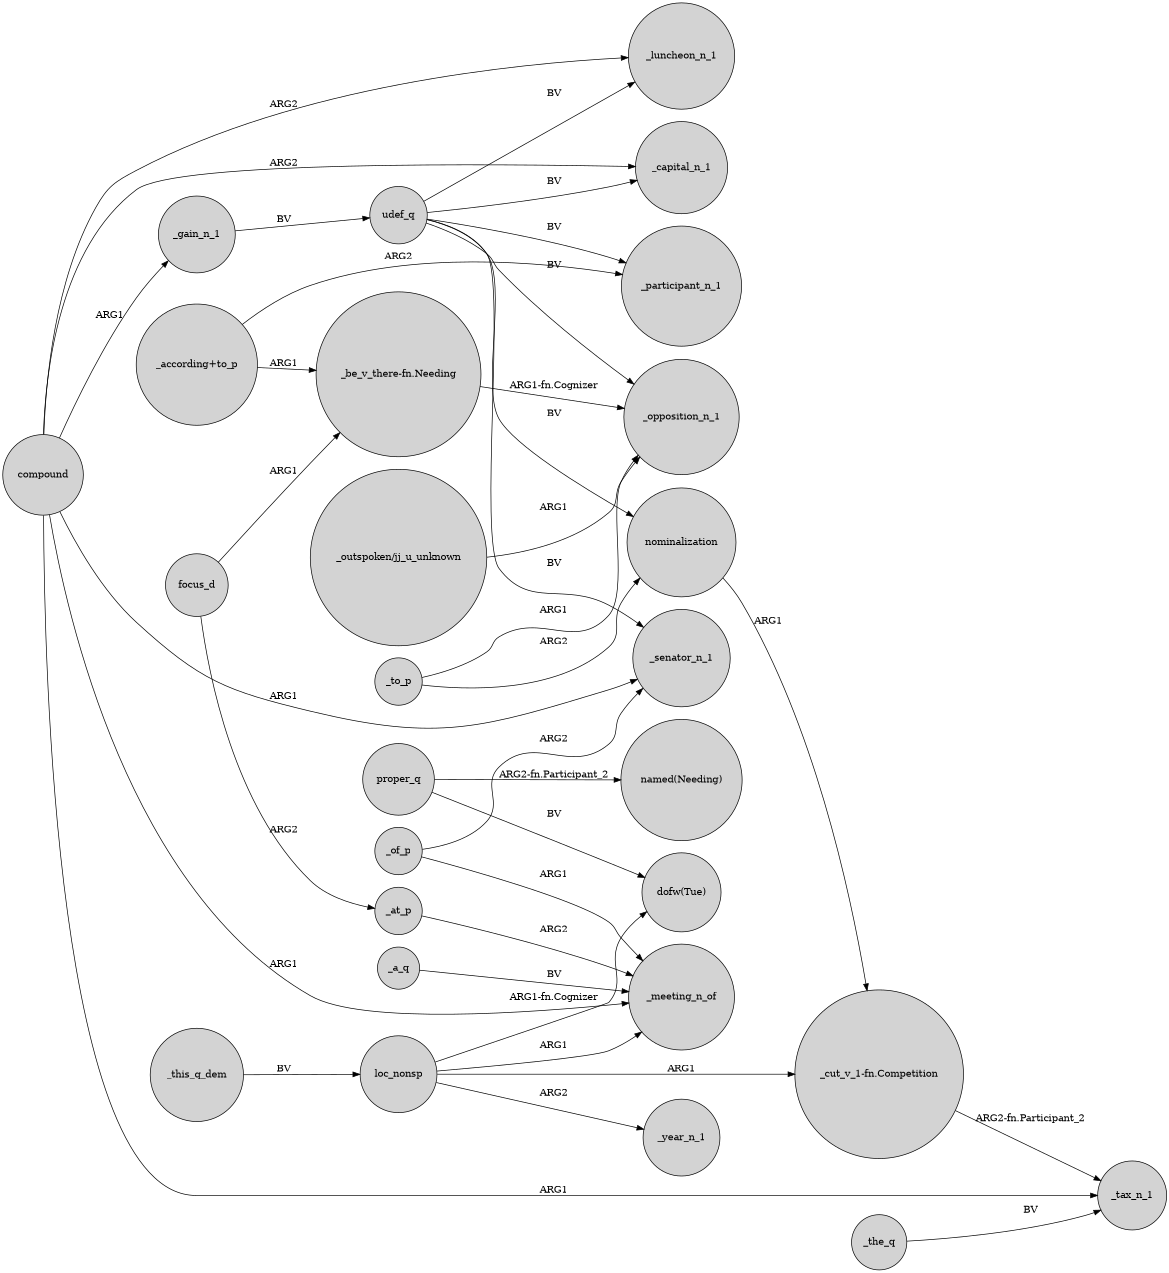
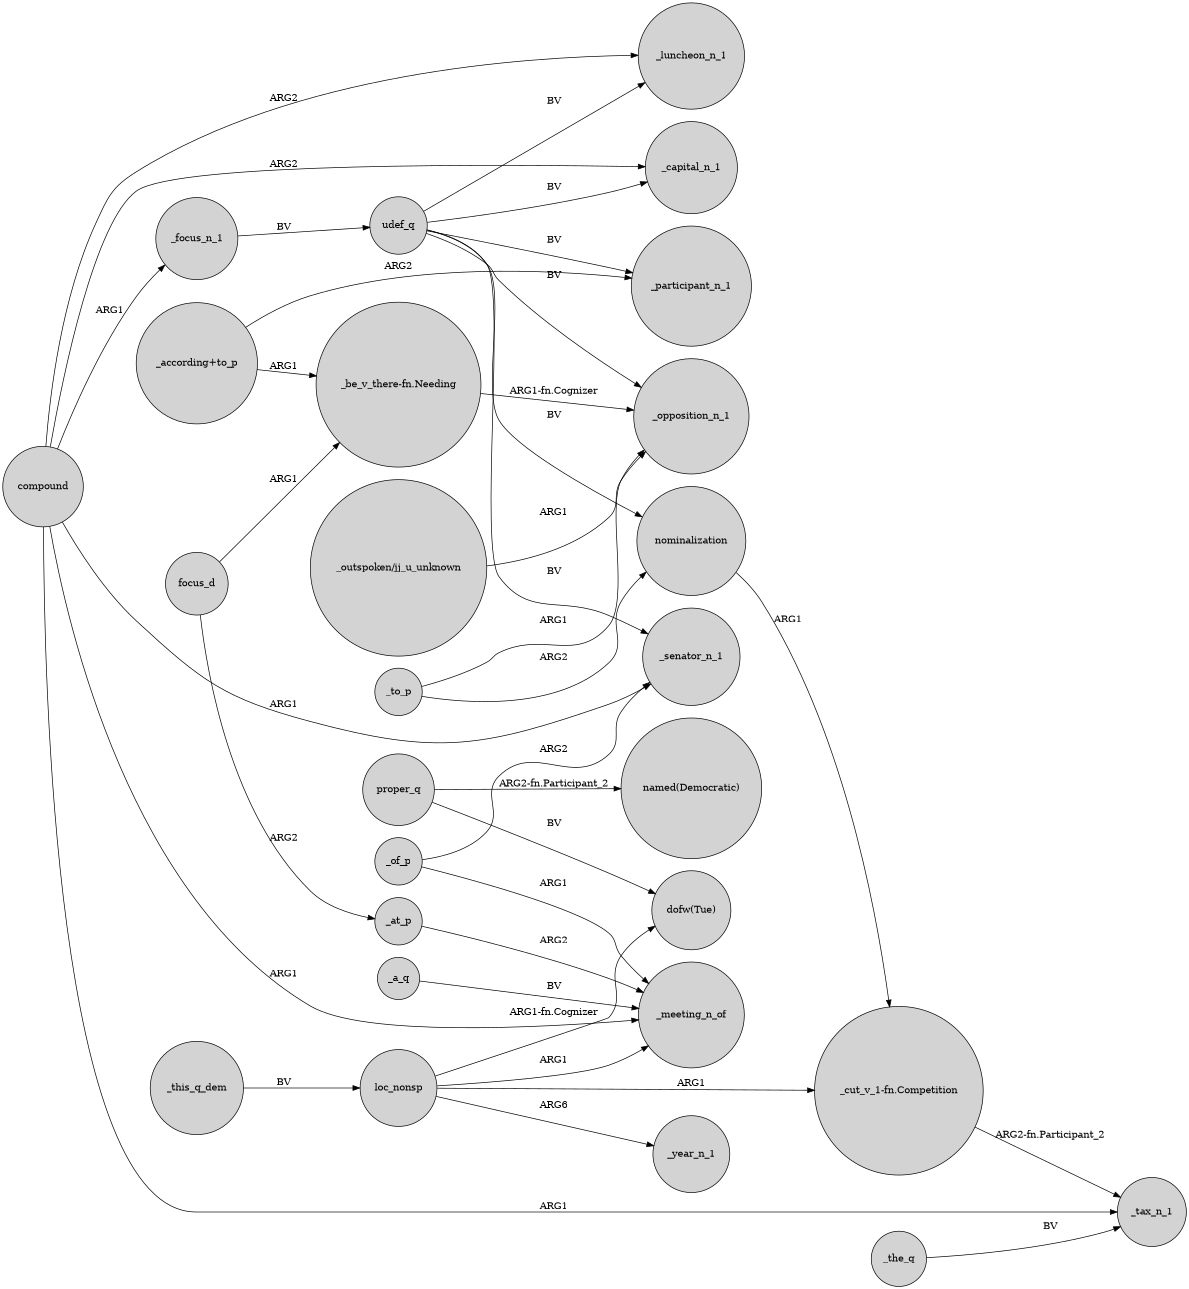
(197, 234) -> (197, 239)
(682, 780) -> (691, 788)
(554, 1093) -> (554, 1106)
